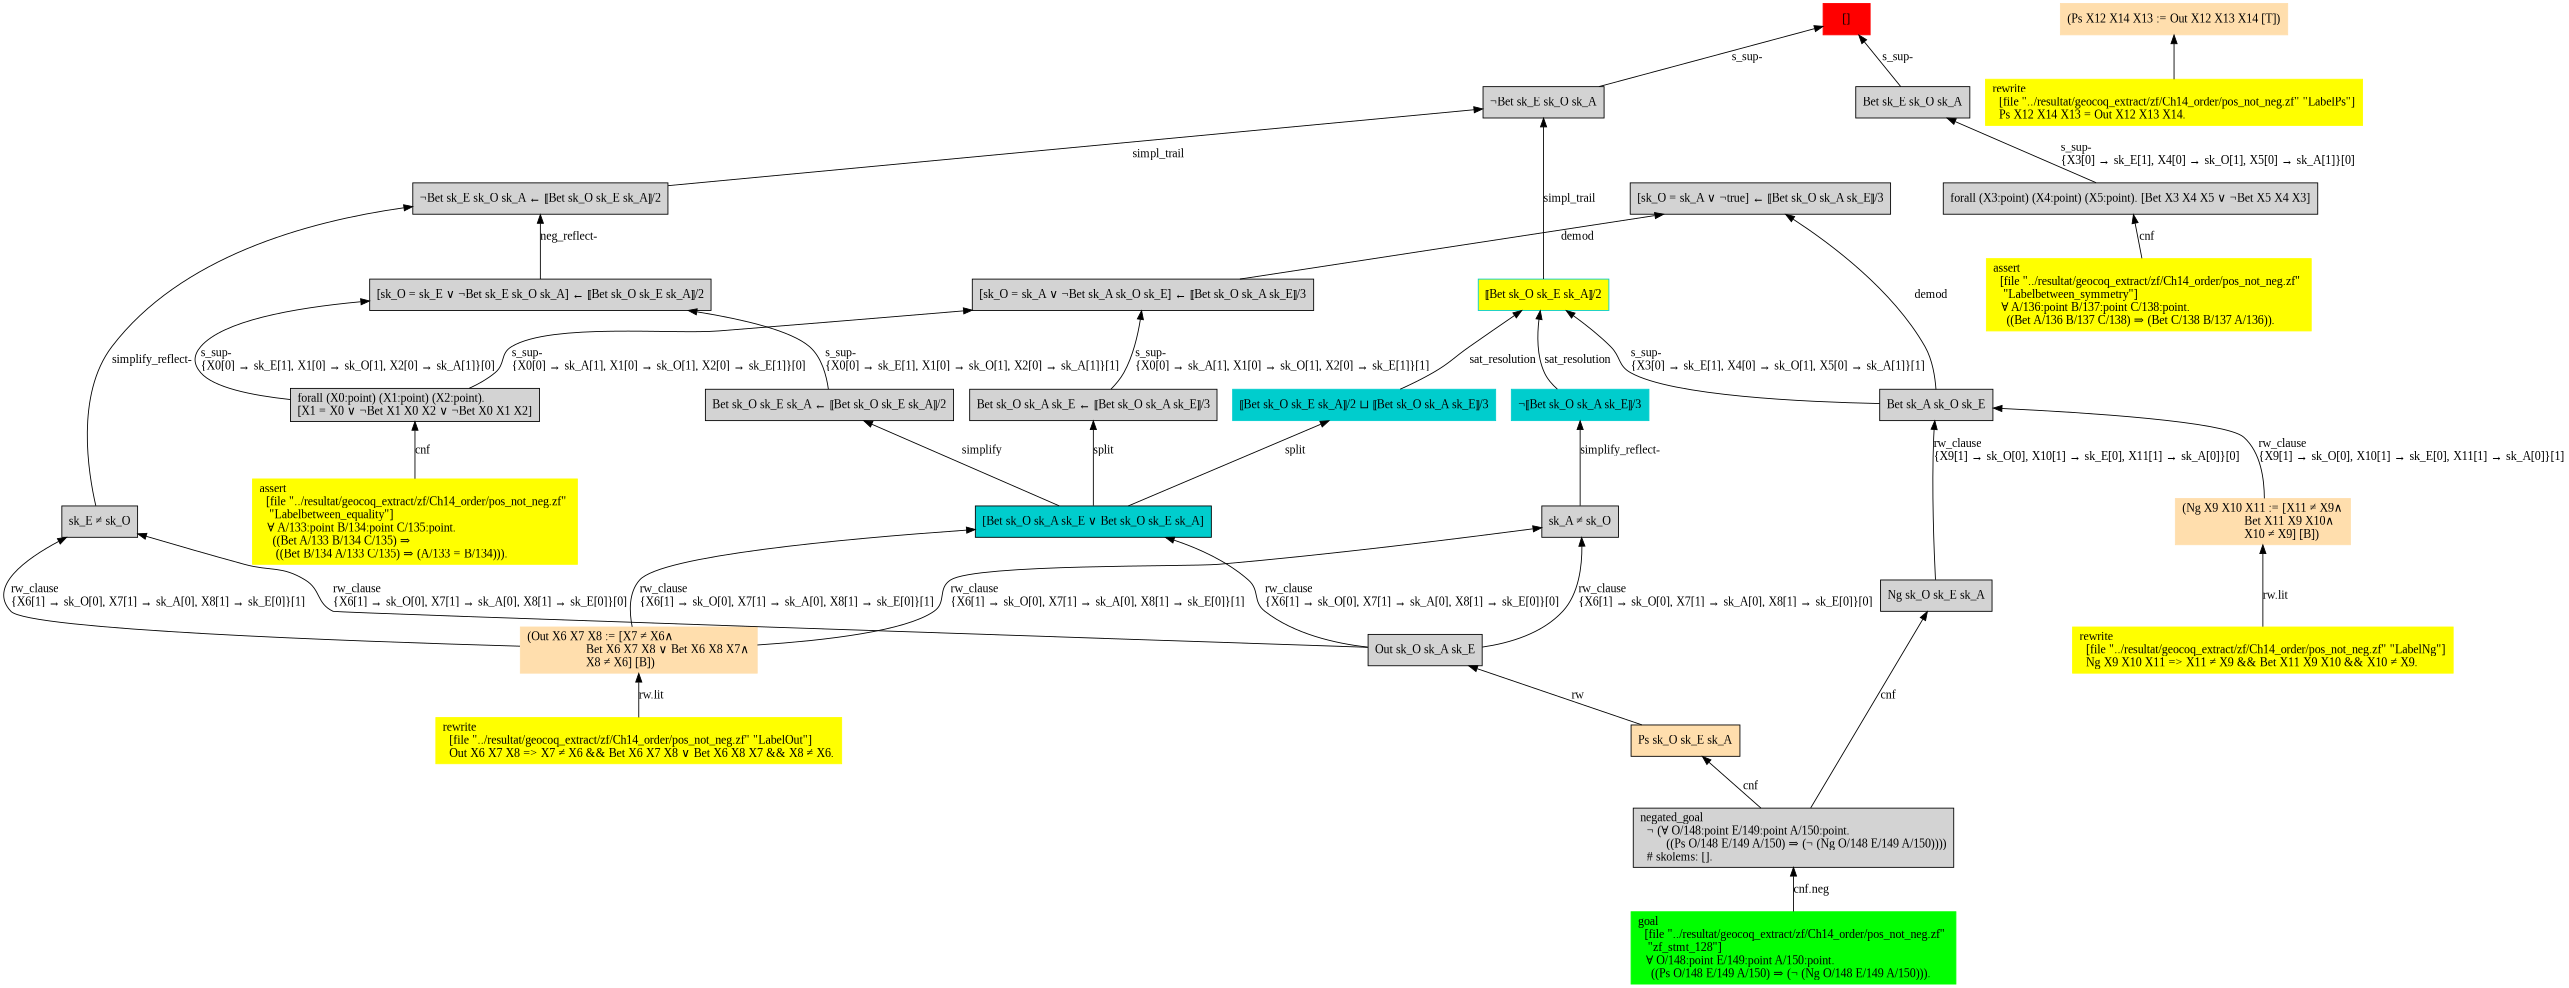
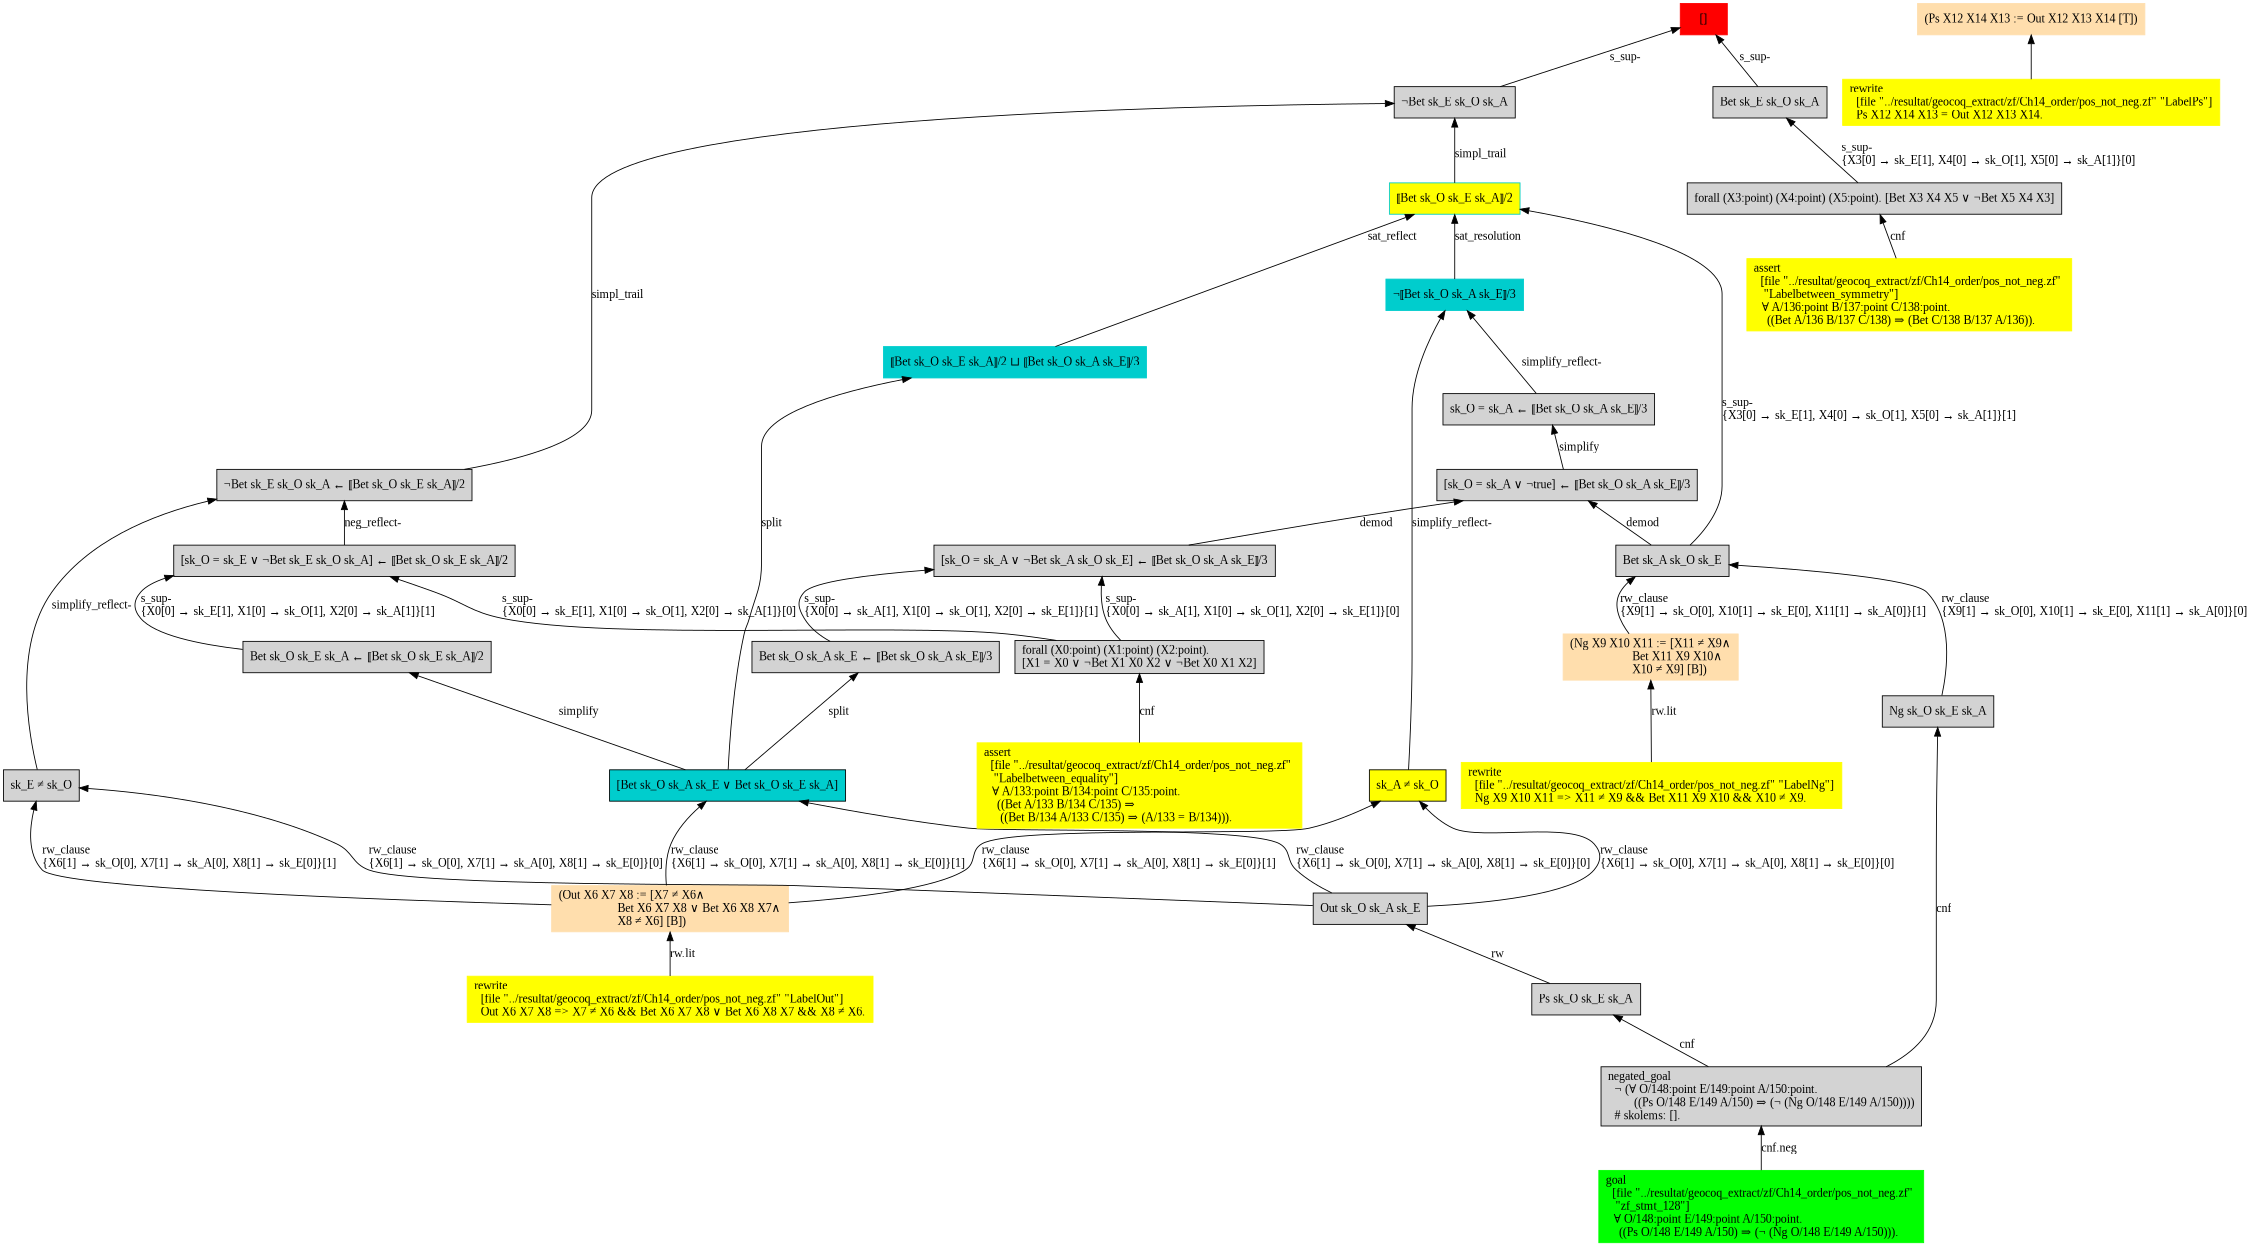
(1503, 360) -> (1392, 236)
none -> (1549, 409)
(1580, 522) -> (1408, 785)
(1685, 741) -> (1586, 999)
